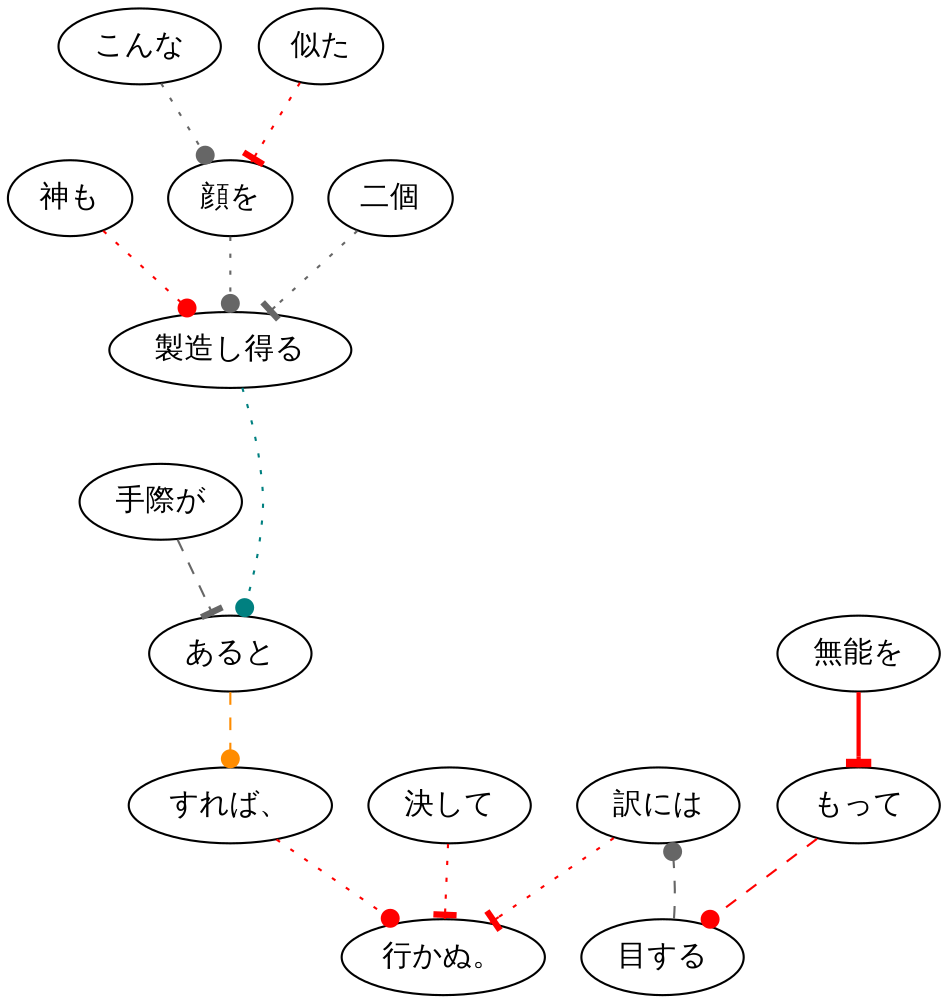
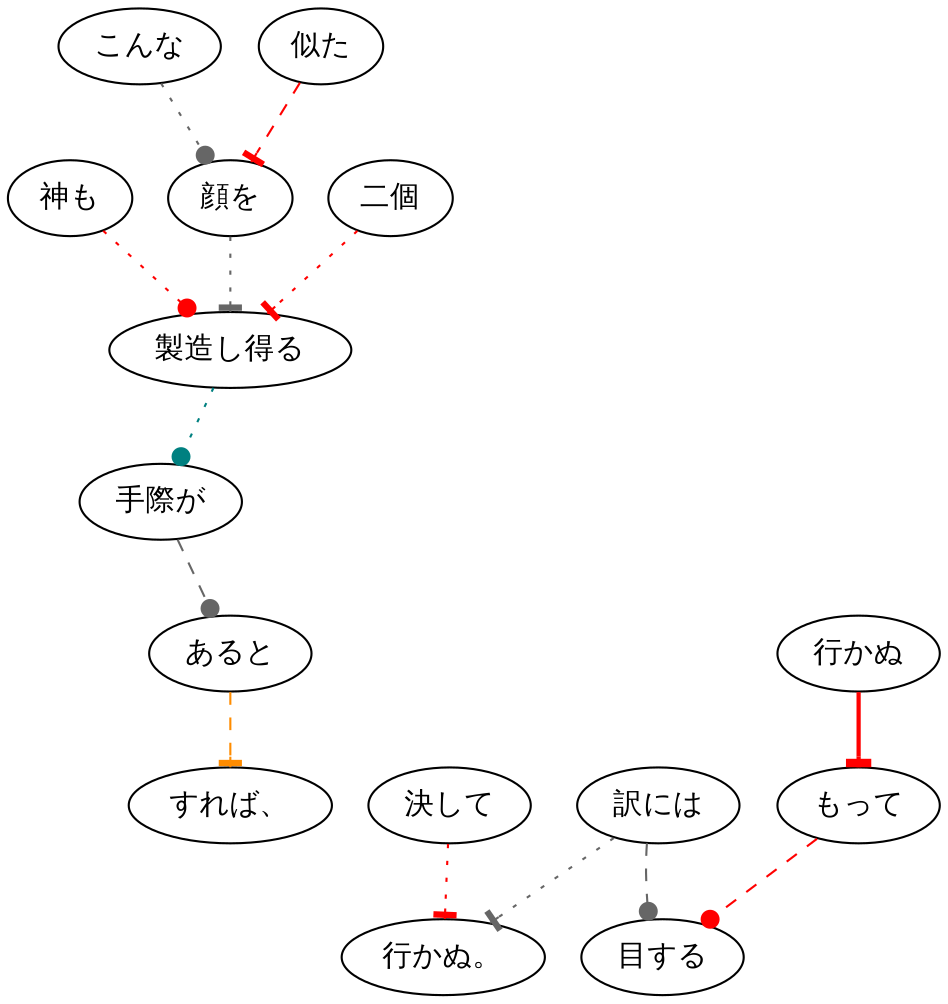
(278, 118) -> (278, 118)
(230, 266) -> (230, 266)
(316, 269) -> (316, 269)
(263, 493) -> (199, 418)
(193, 573) -> (193, 573)
(859, 654) -> (859, 654)
(230, 724) -> (230, 724)
(330, 876) -> none
(556, 878) -> (556, 878)
(675, 889) -> (646, 873)
